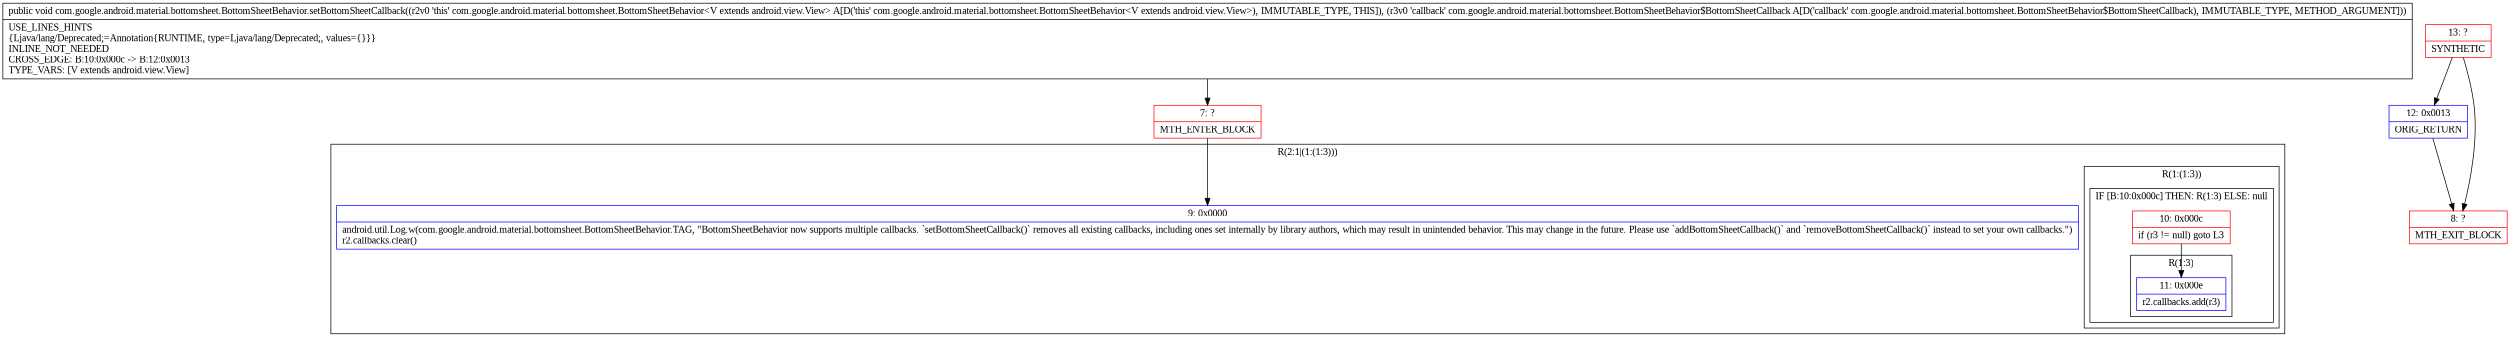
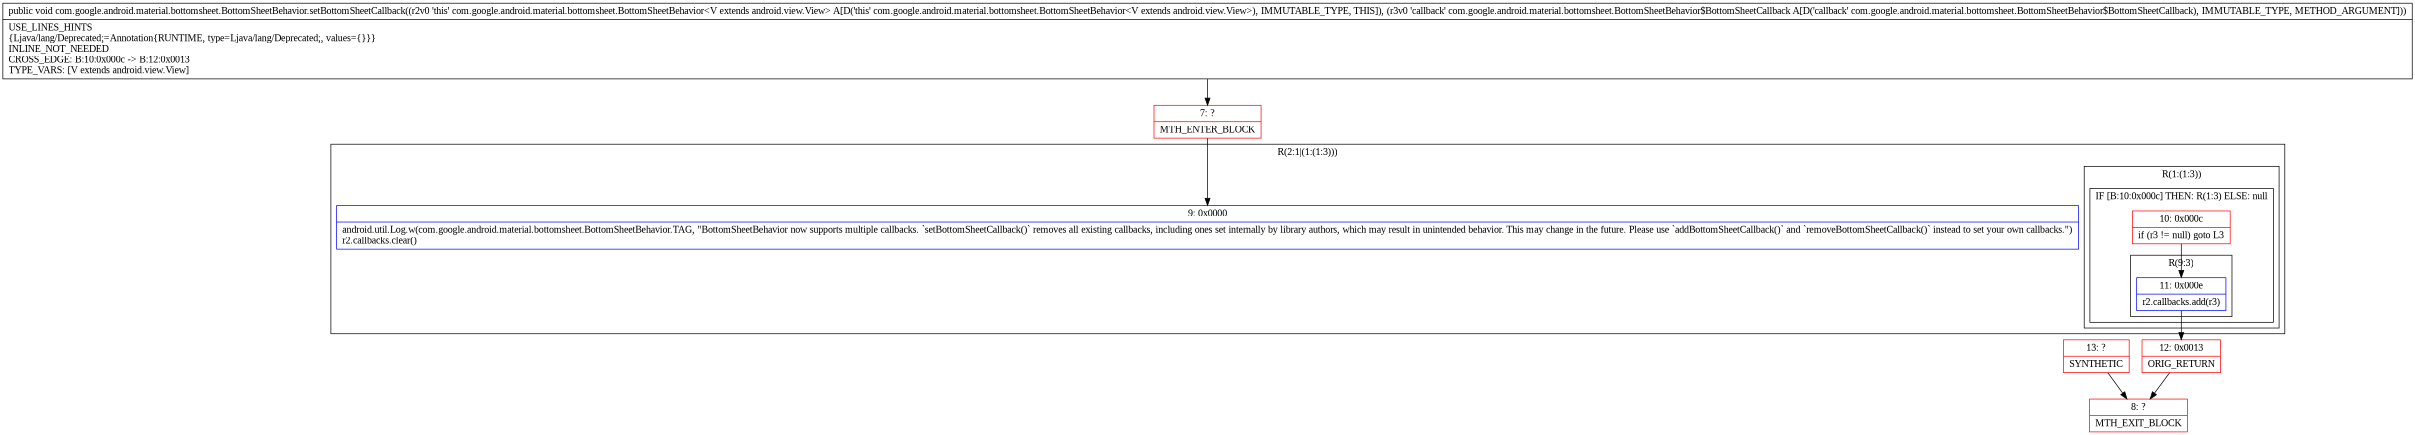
(2445, 78) -> (2181, 322)
(2428, 122) -> (2181, 356)
(2181, 263) -> (2181, 263)
